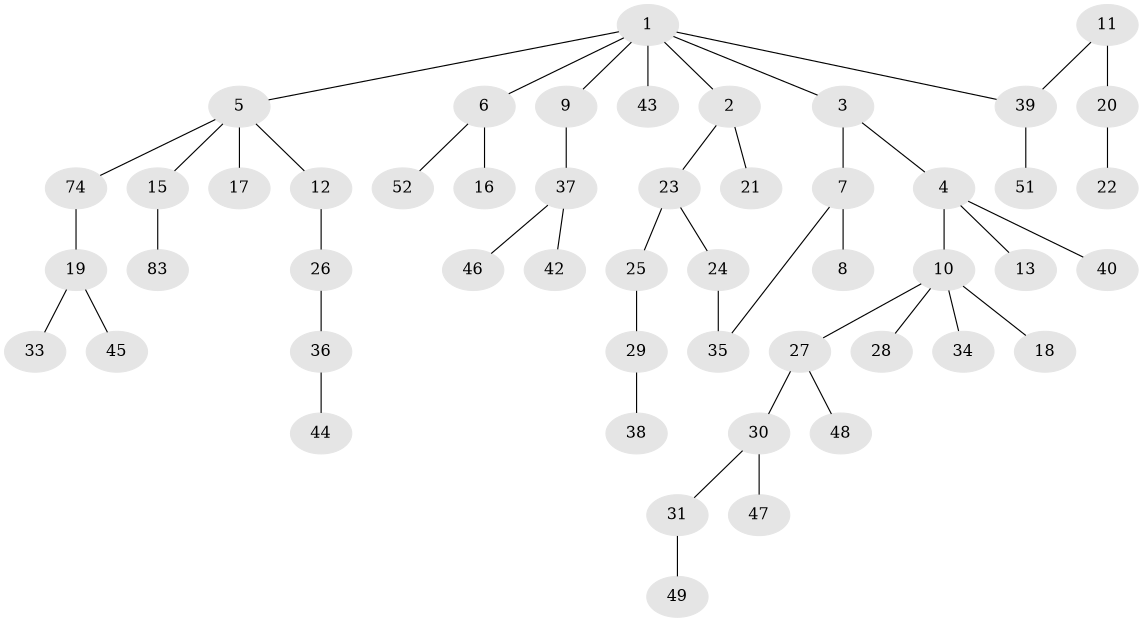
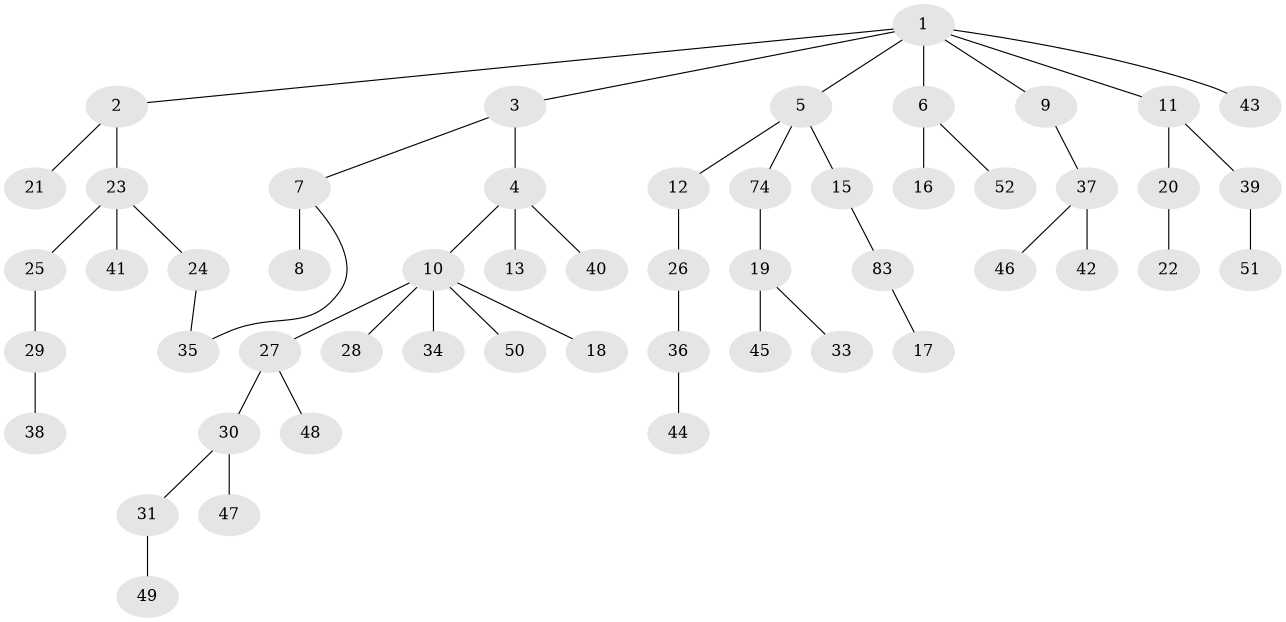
(837, 66) -> (1046, 66)
(239, 148) -> (903, 311)
none -> (117, 270)
none -> (515, 352)
